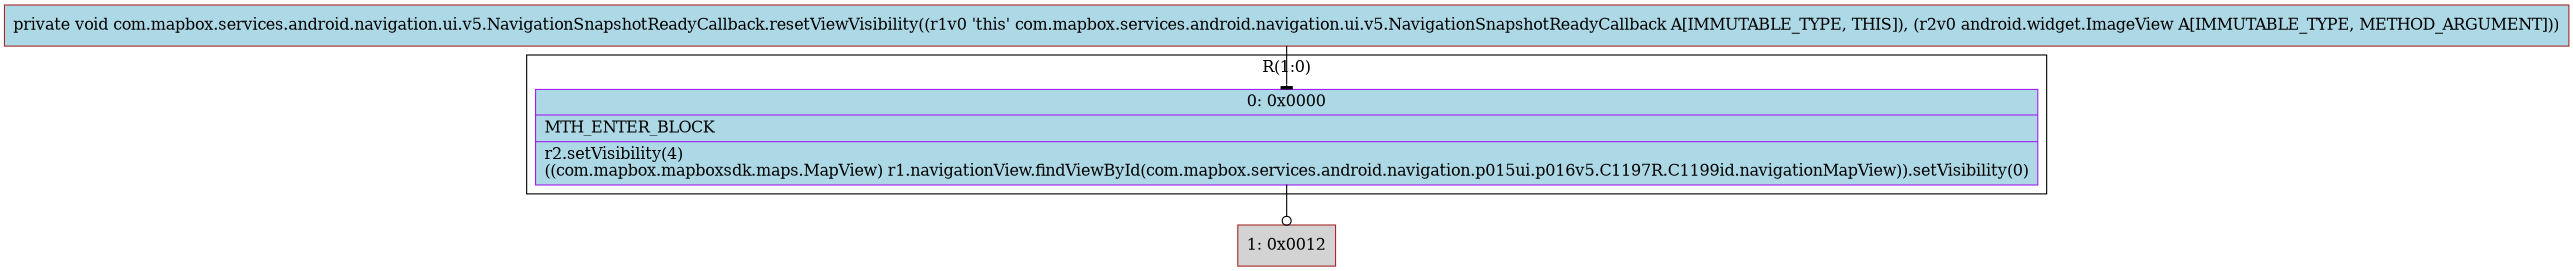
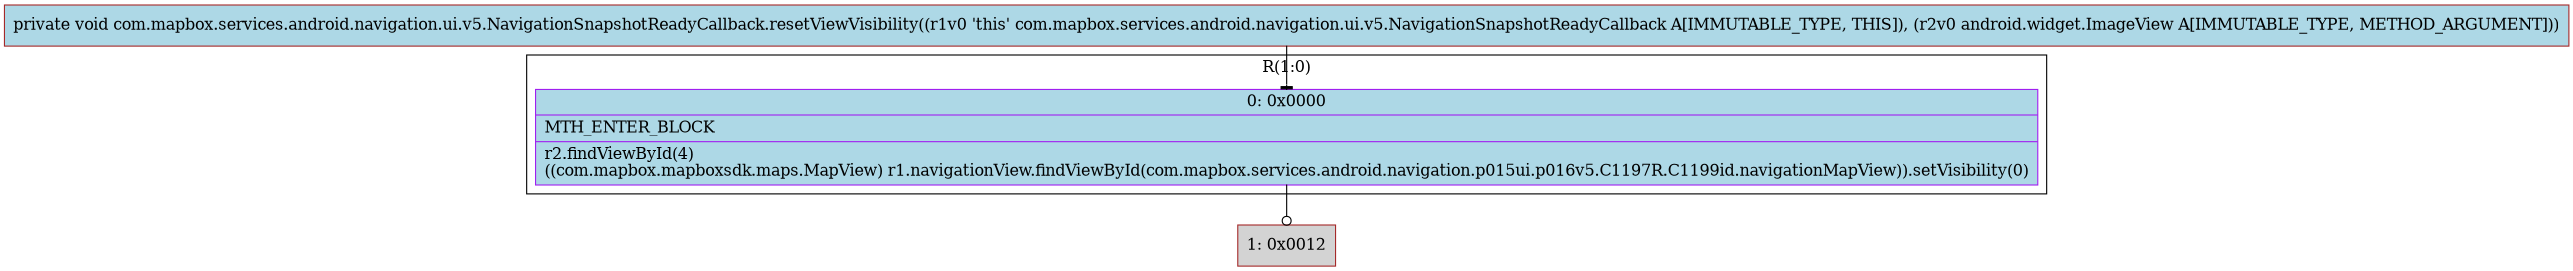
(614, 154) -> (619, 154)
